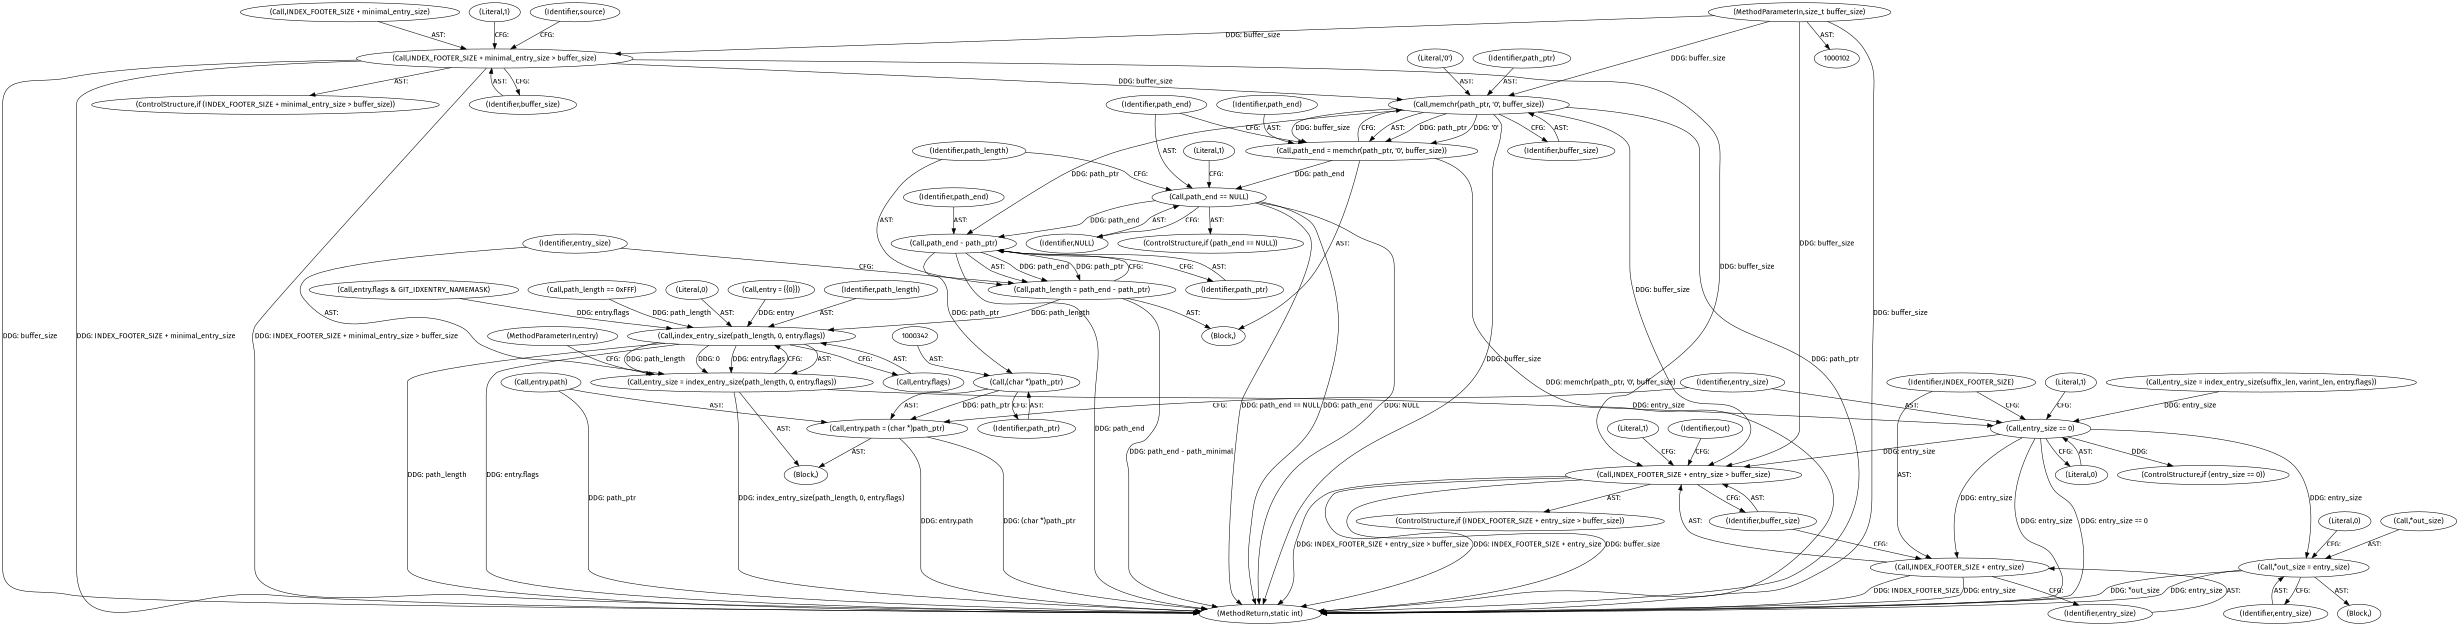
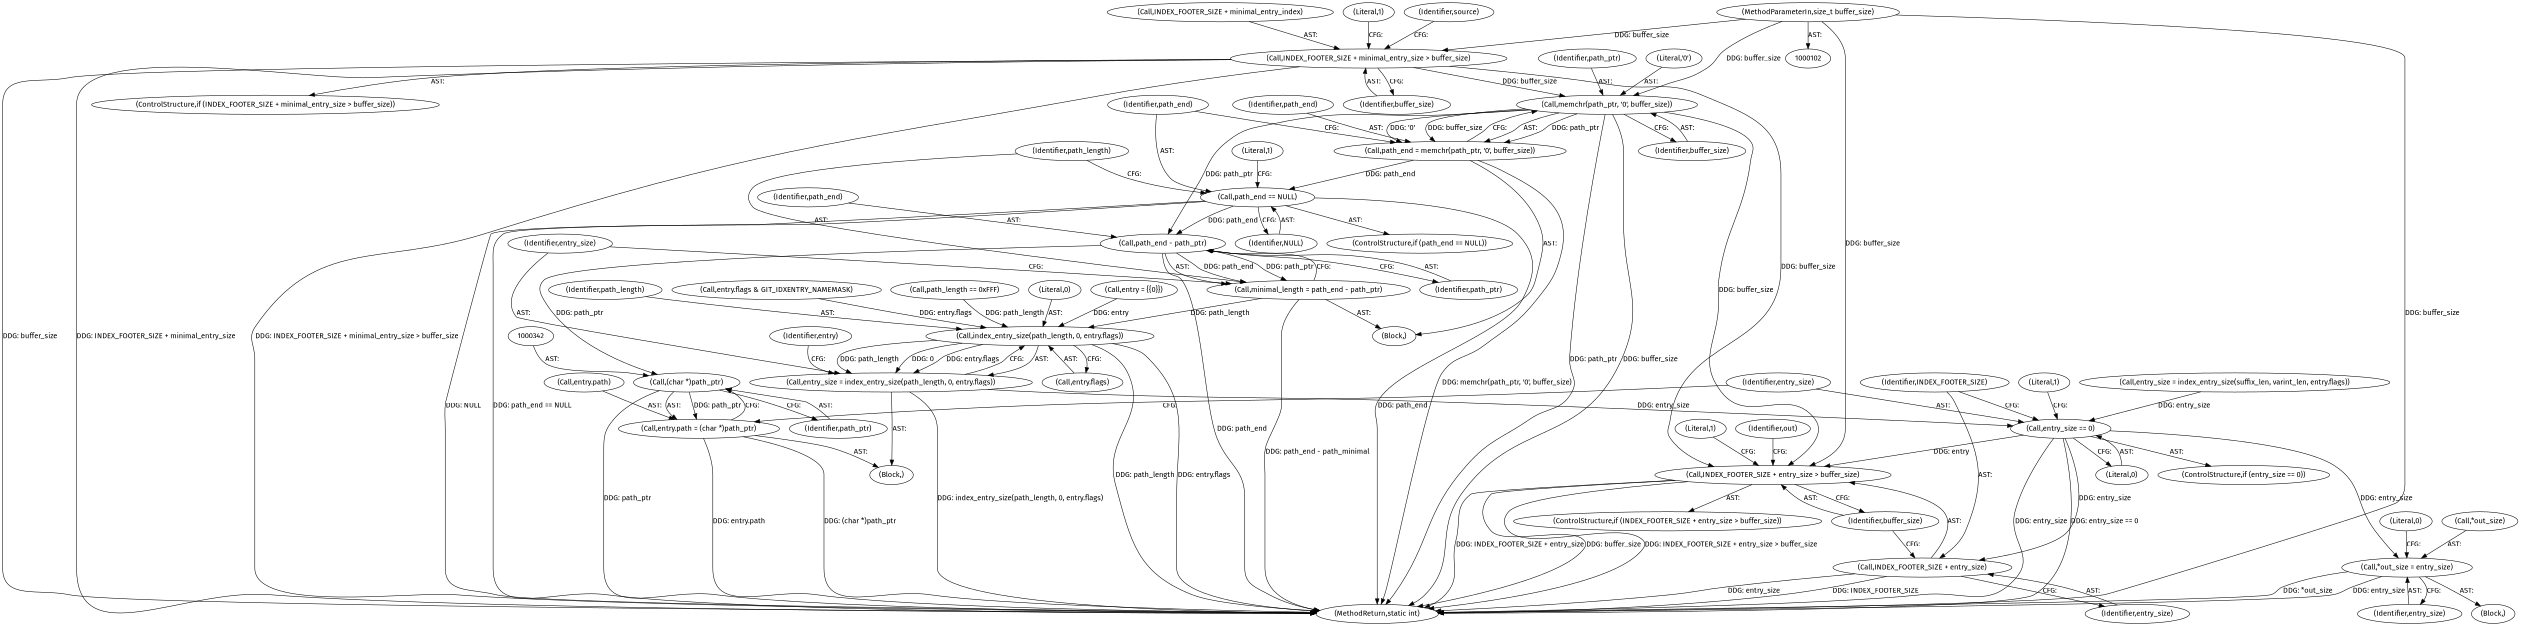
(350, 12) -> (1220, 12)
(1082, 290) -> (1309, 290)
(553, 336) -> (811, 336)
none -> (745, 406)
(1909, 452) -> (1951, 452)
(2141, 452) -> (2178, 452)
(795, 598) -> (822, 603)
